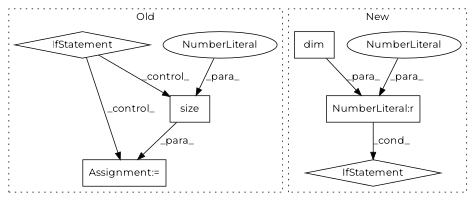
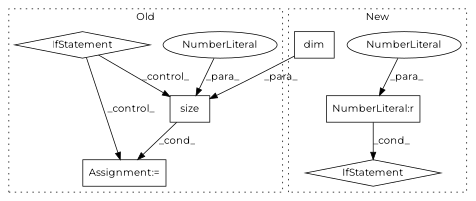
(341, 74) -> (256, 76)
(177, 141) -> (177, 141)
